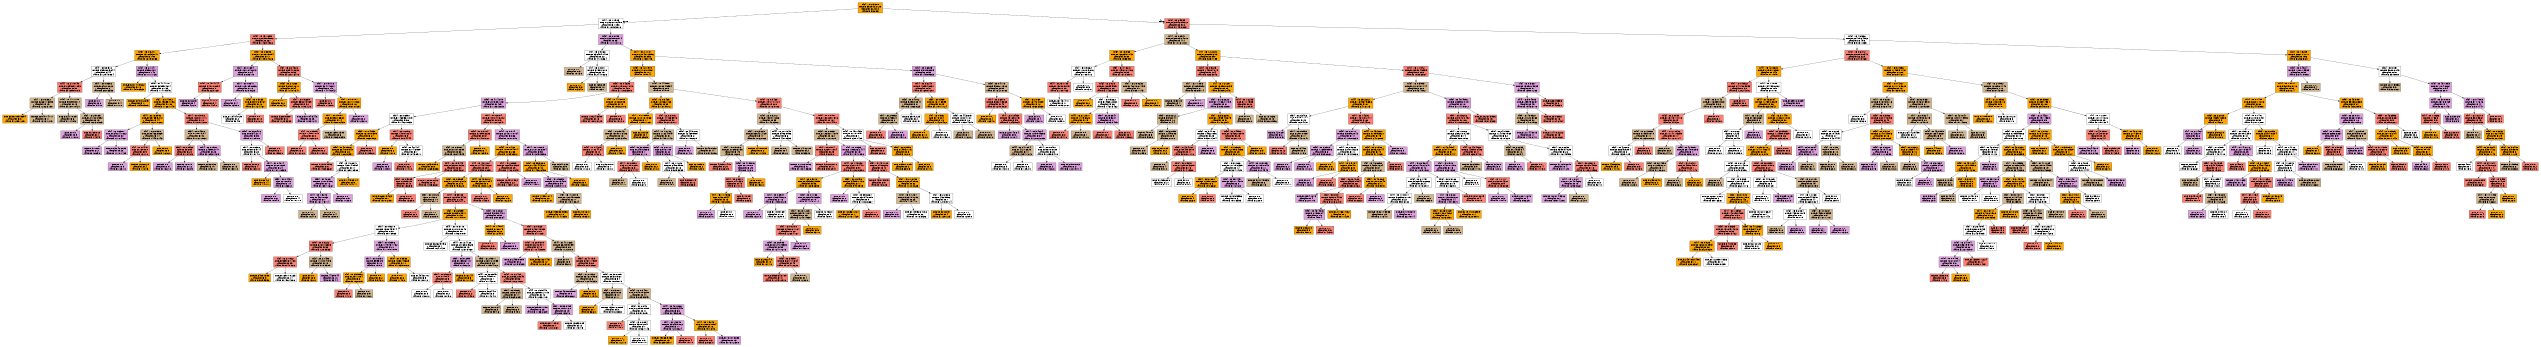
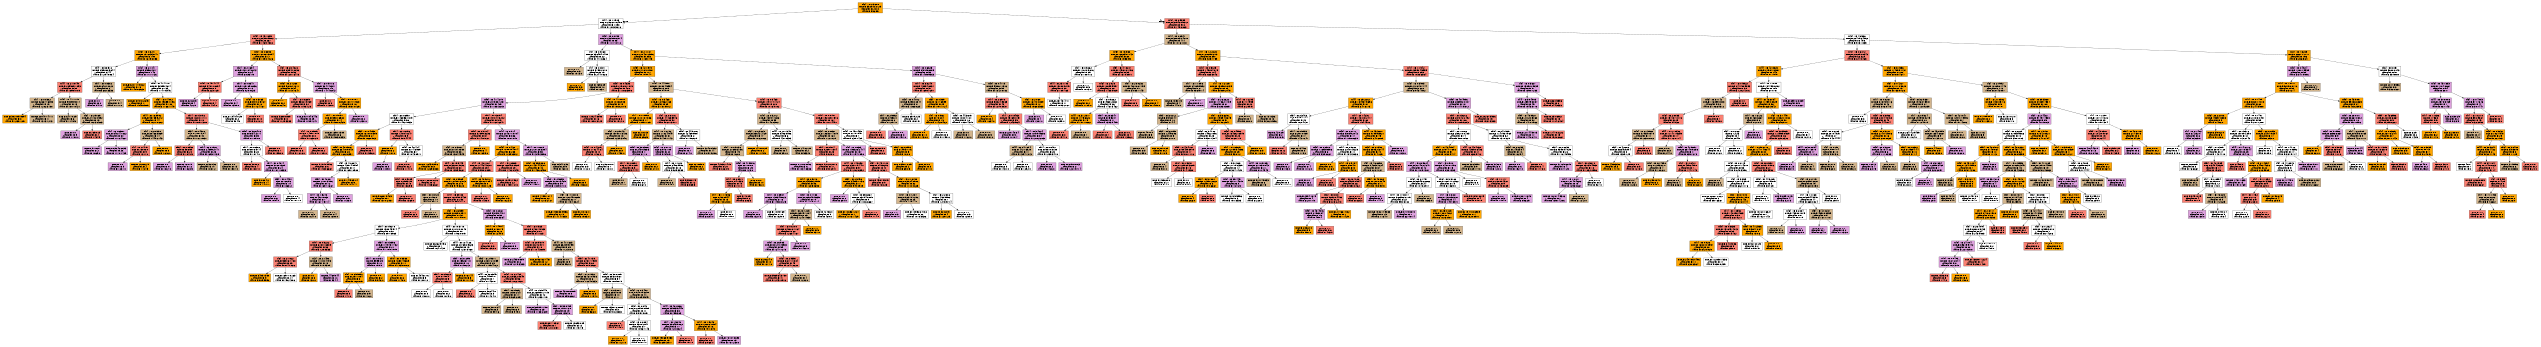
(2451, 135) -> (2451, 135)
(1989, 151) -> (1989, 151)
